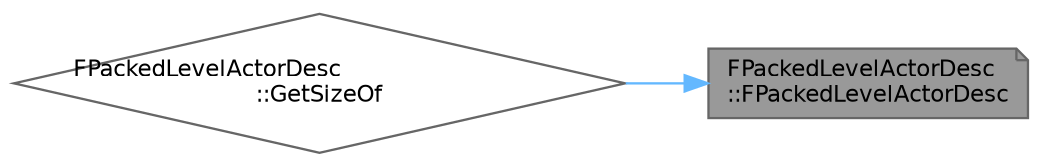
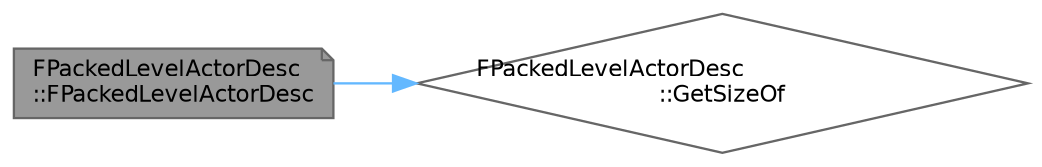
(655, 83) -> (363, 83)
